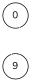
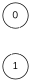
(16, 66) -> (16, 66)
